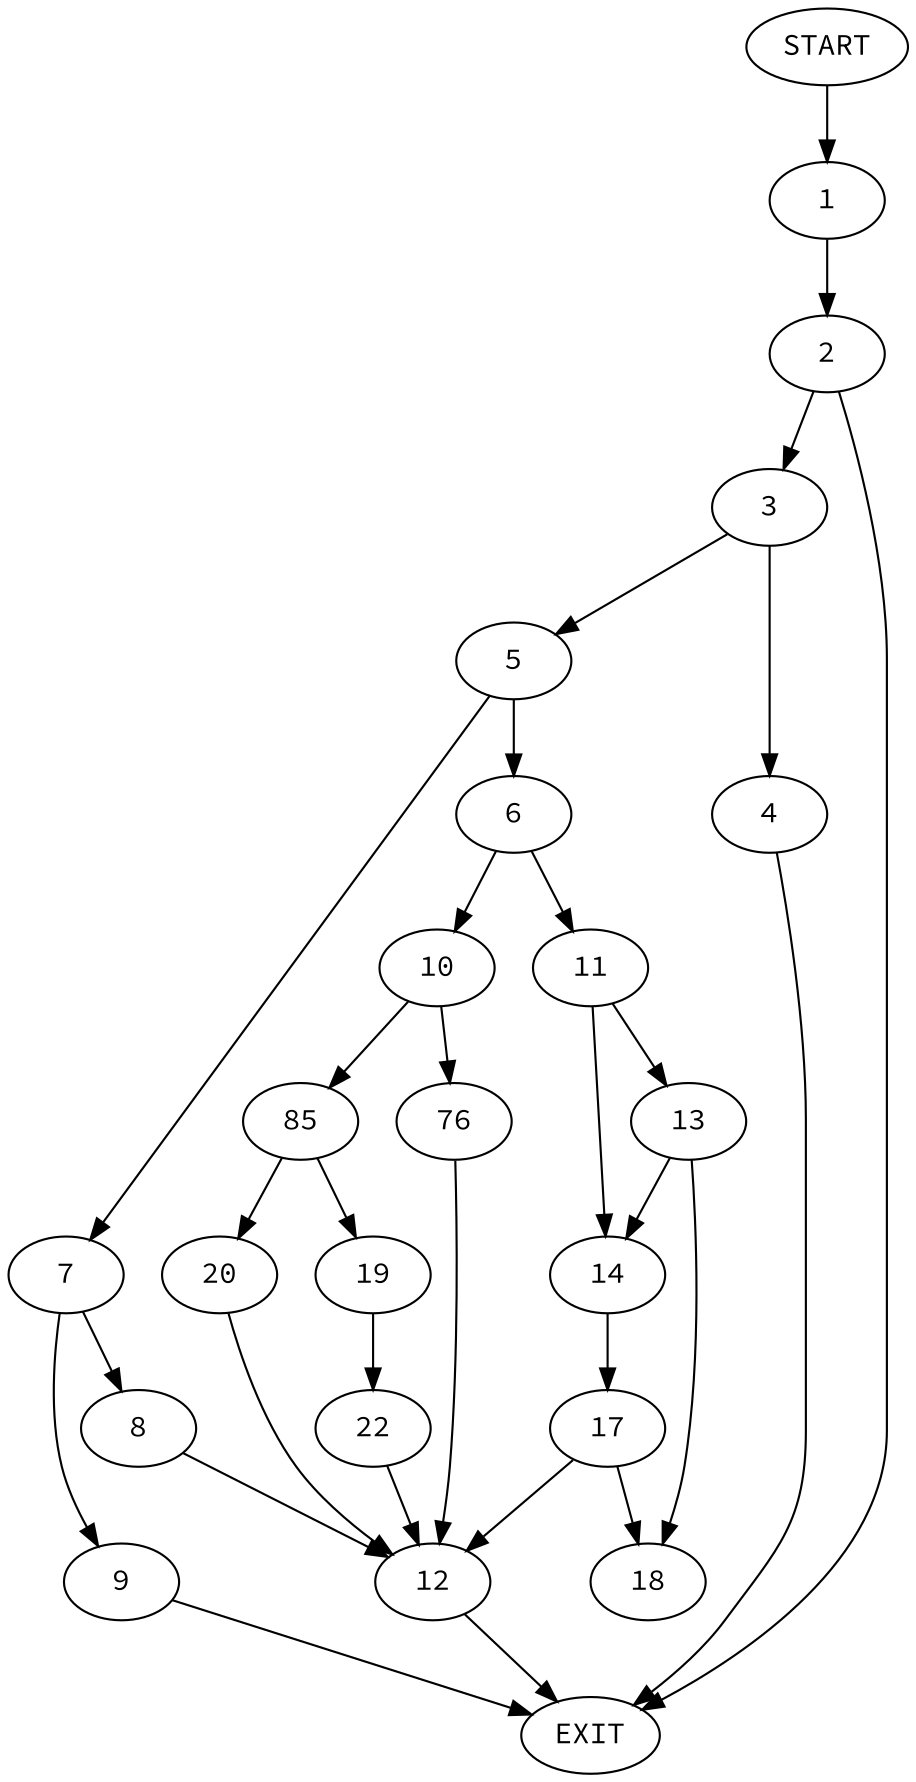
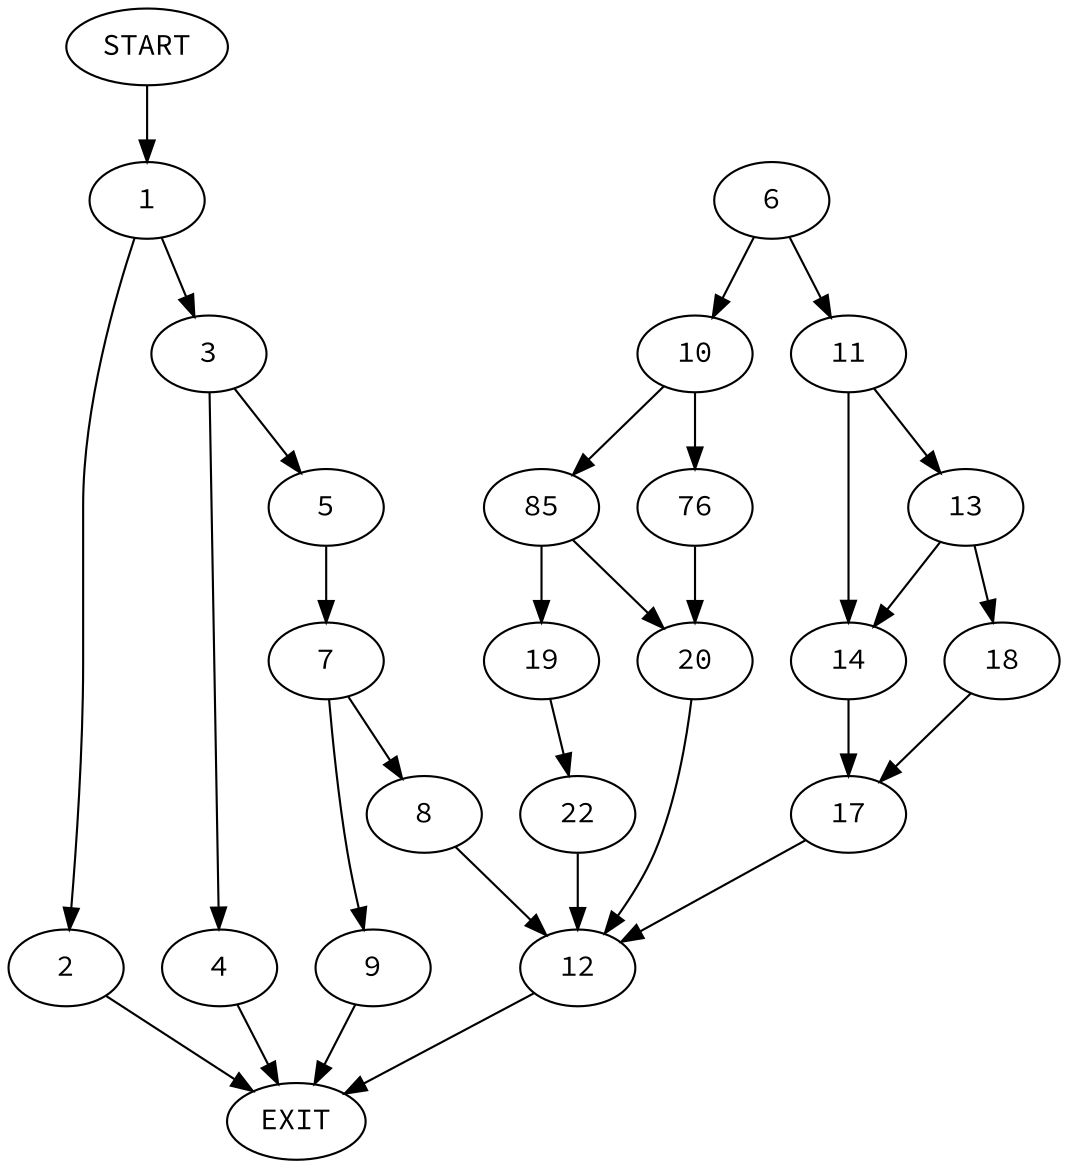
(802, 420) -> (174, 267)
(514, 727) -> none
(456, 1342) -> (695, 574)
(625, 1495) -> (933, 730)
